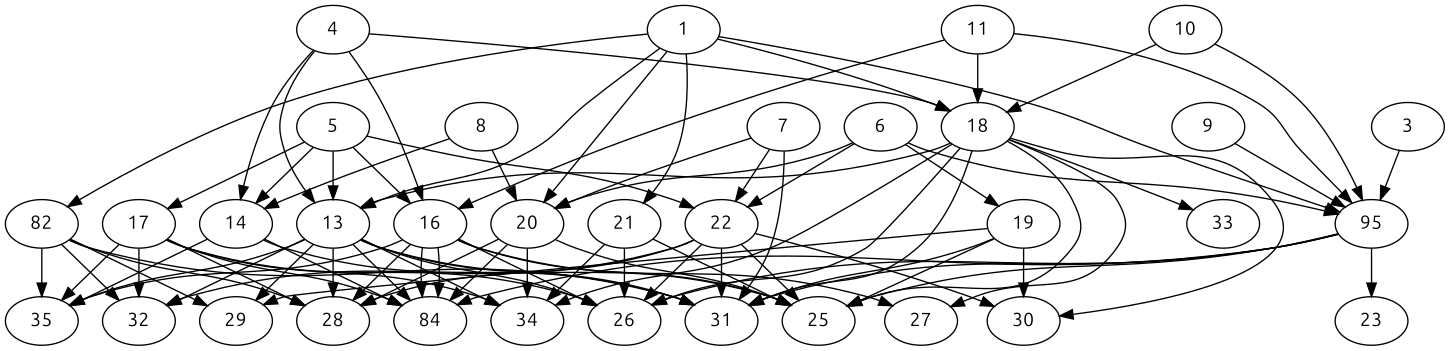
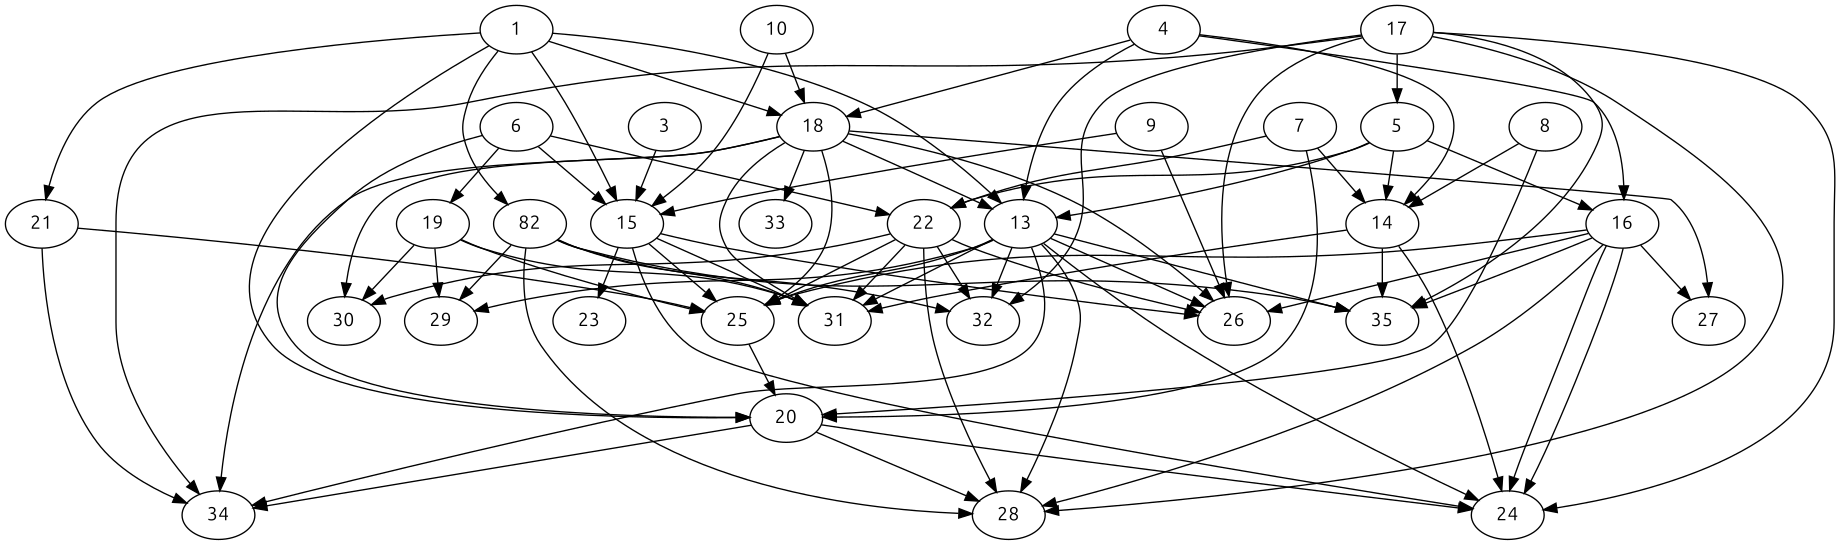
(978, 30) -> none
(236, 175) -> (1397, 72)
(777, 223) -> (1345, 180)
(1372, 224) -> (627, 224)
(624, 266) -> (1190, 218)
(666, 271) -> (758, 363)
(430, 321) -> (1508, 515)
